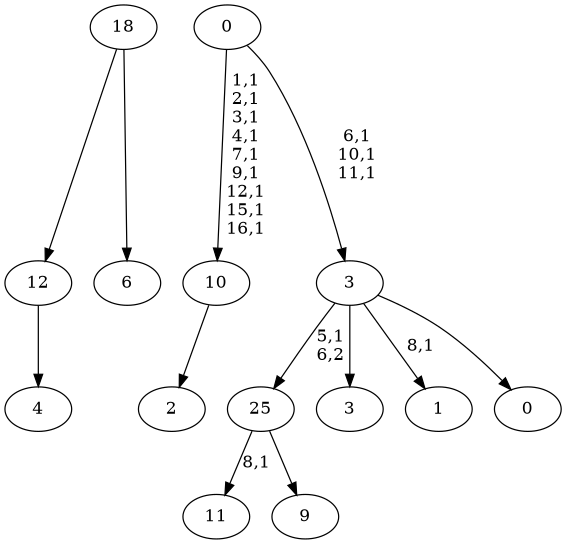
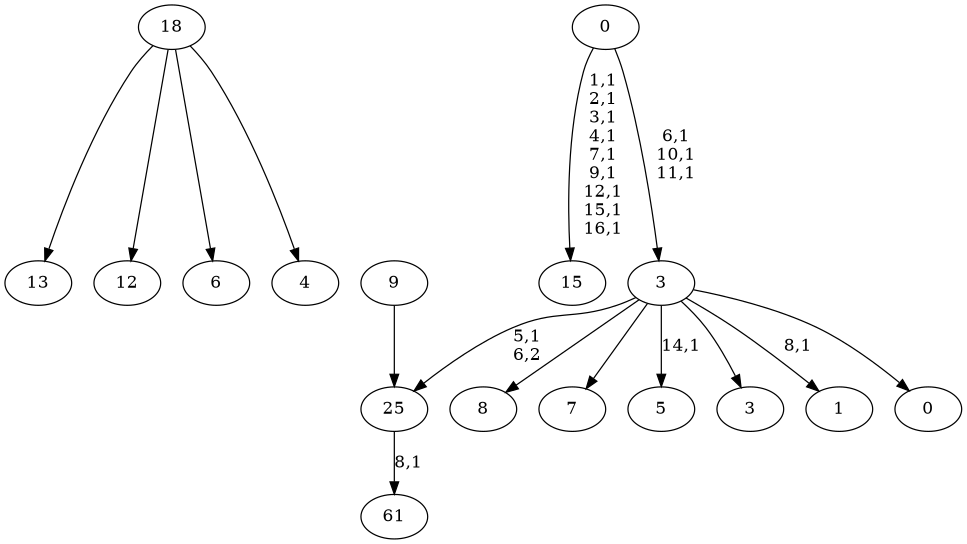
none -> (38, 283)
(216, 283) -> (572, 283)
(38, 340) -> (251, 143)
(172, 409) -> none
none -> (483, 409)
none -> (572, 409)
none -> (661, 409)
(281, 457) -> (394, 340)
(216, 517) -> (394, 517)
